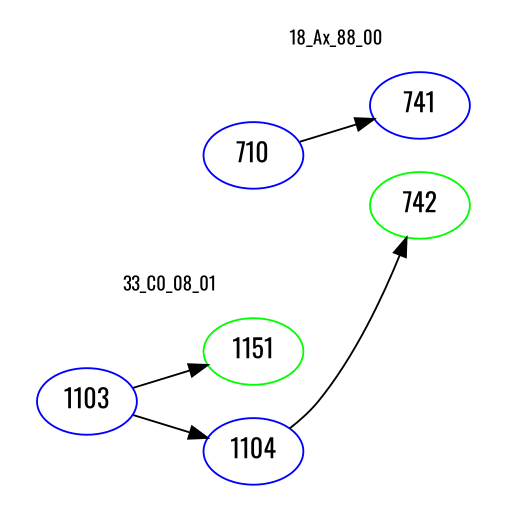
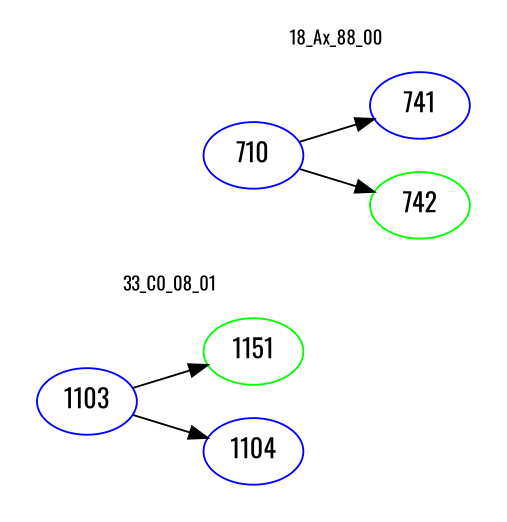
(355, 348) -> (328, 178)
